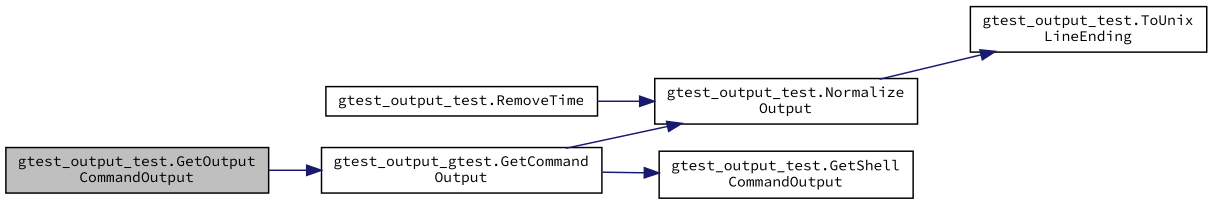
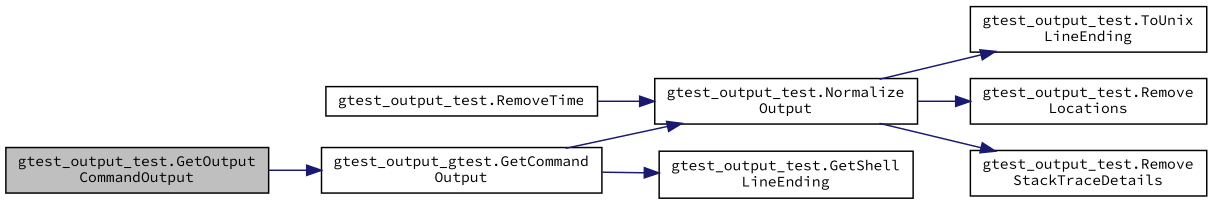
none -> (1089, 101)
none -> (1089, 173)
(786, 175) -> (786, 175)
